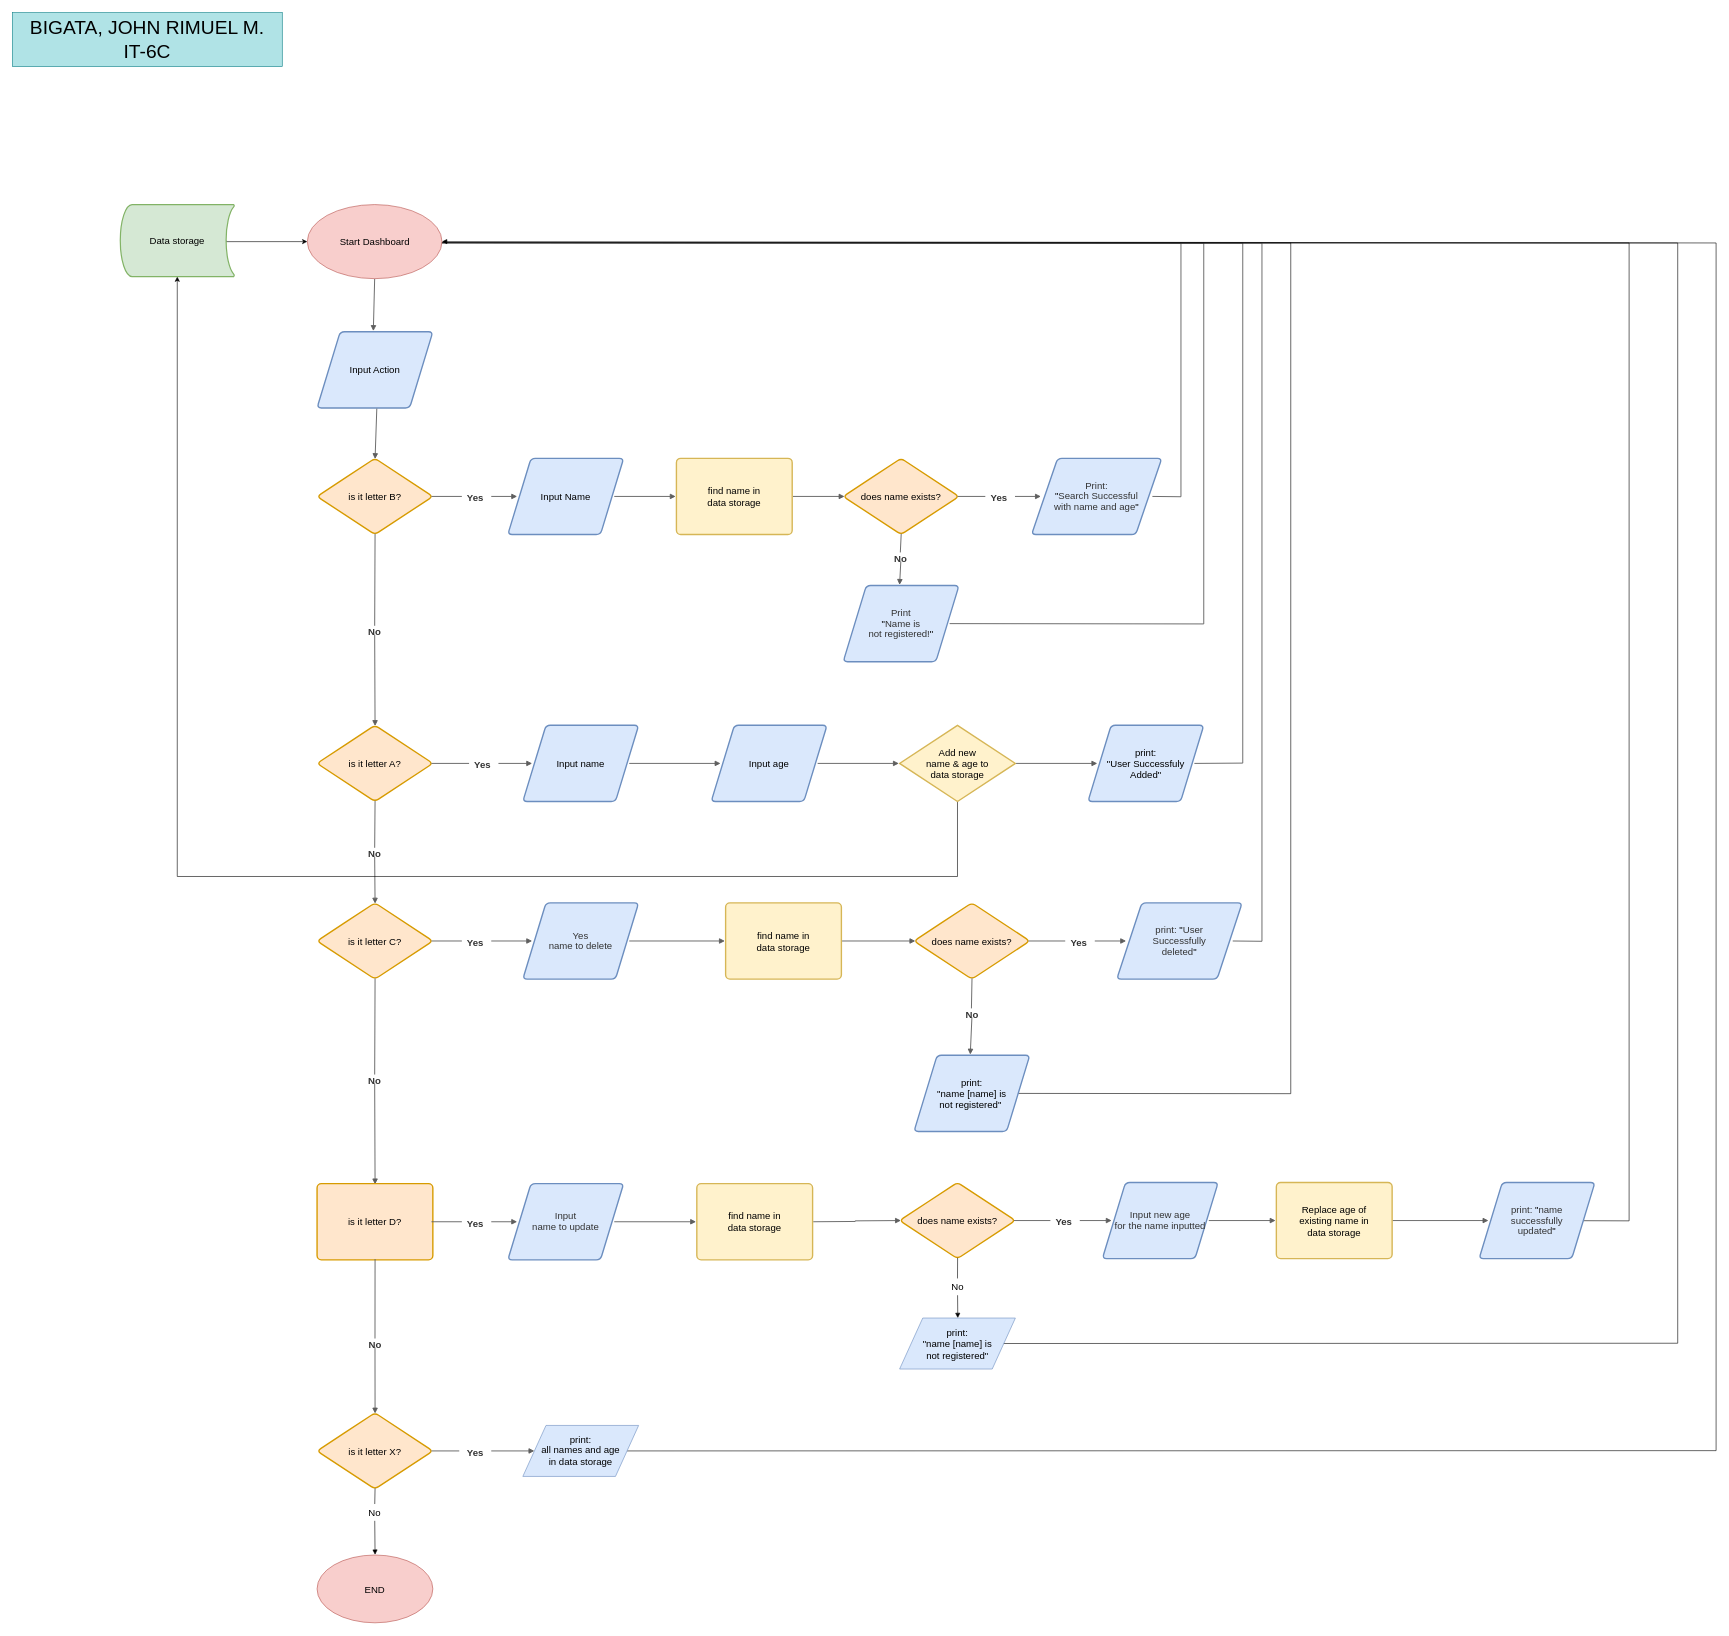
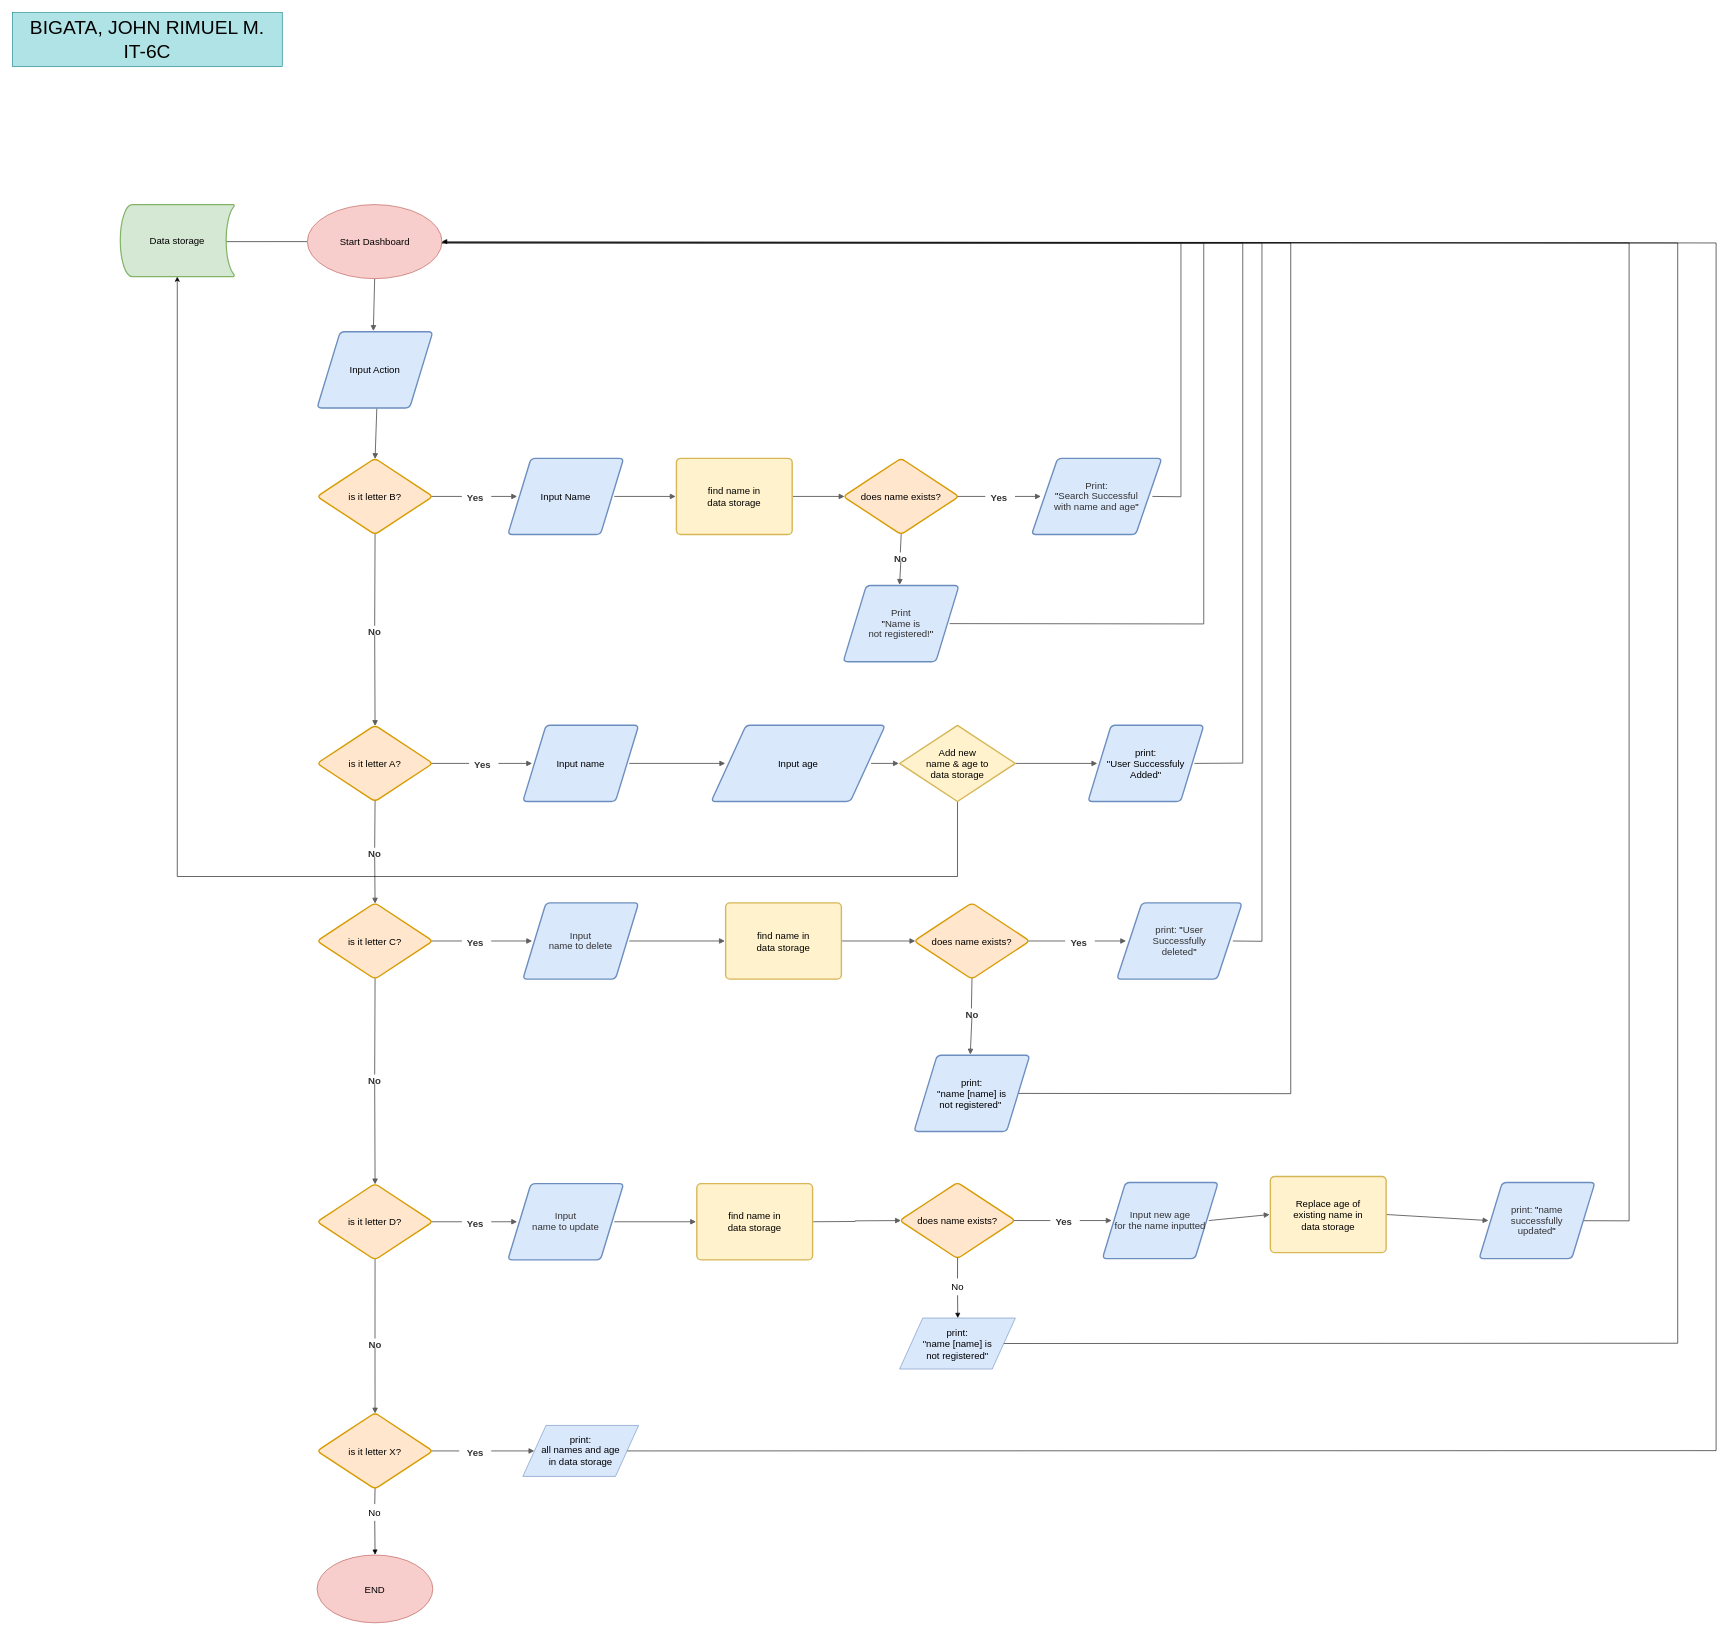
(302, 241) -> (303, 241)
(769, 763) -> (798, 763)
(581, 941) -> (581, 941)
(1334, 1220) -> (1328, 1214)
(375, 1222) -> (375, 1222)
